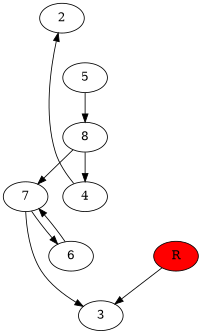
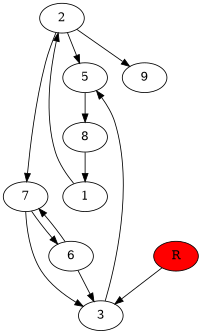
none -> (72, 44)
none -> (145, 78)
(55, 167) -> (37, 102)
(85, 197) -> (85, 197)
none -> (123, 198)
none -> (84, 282)
